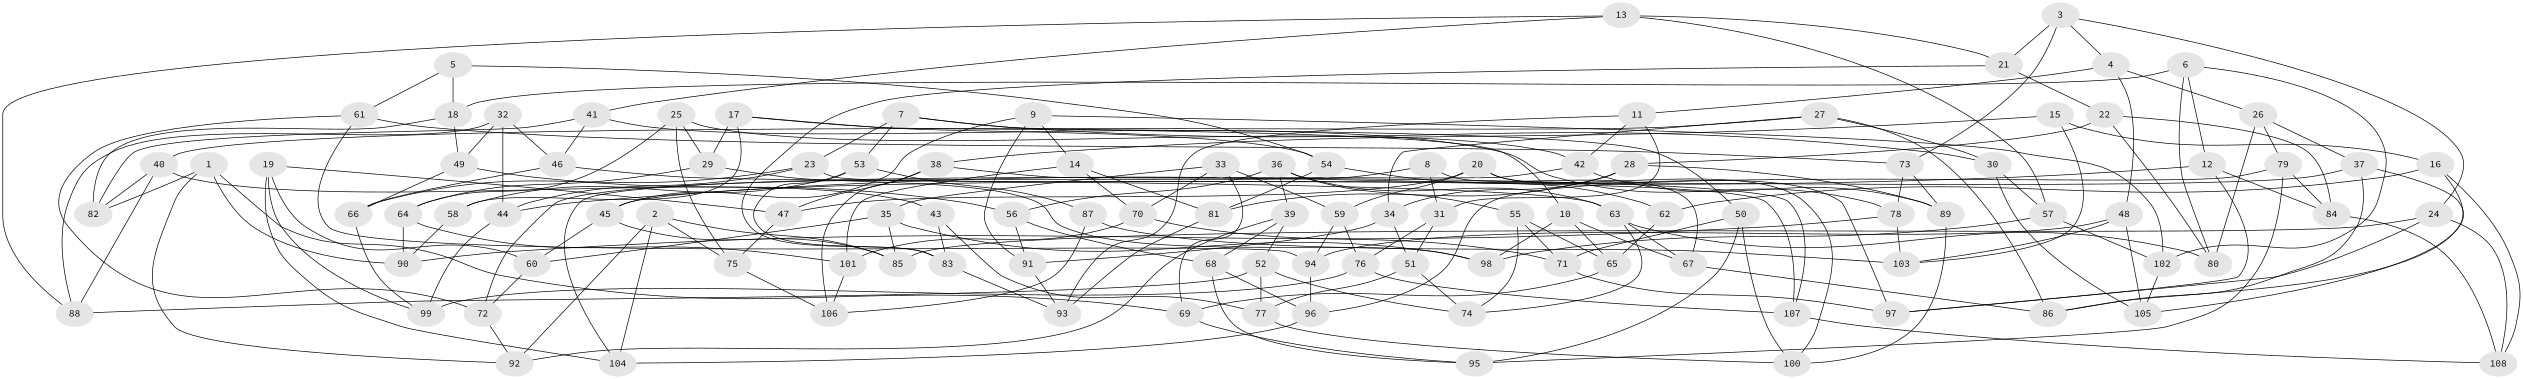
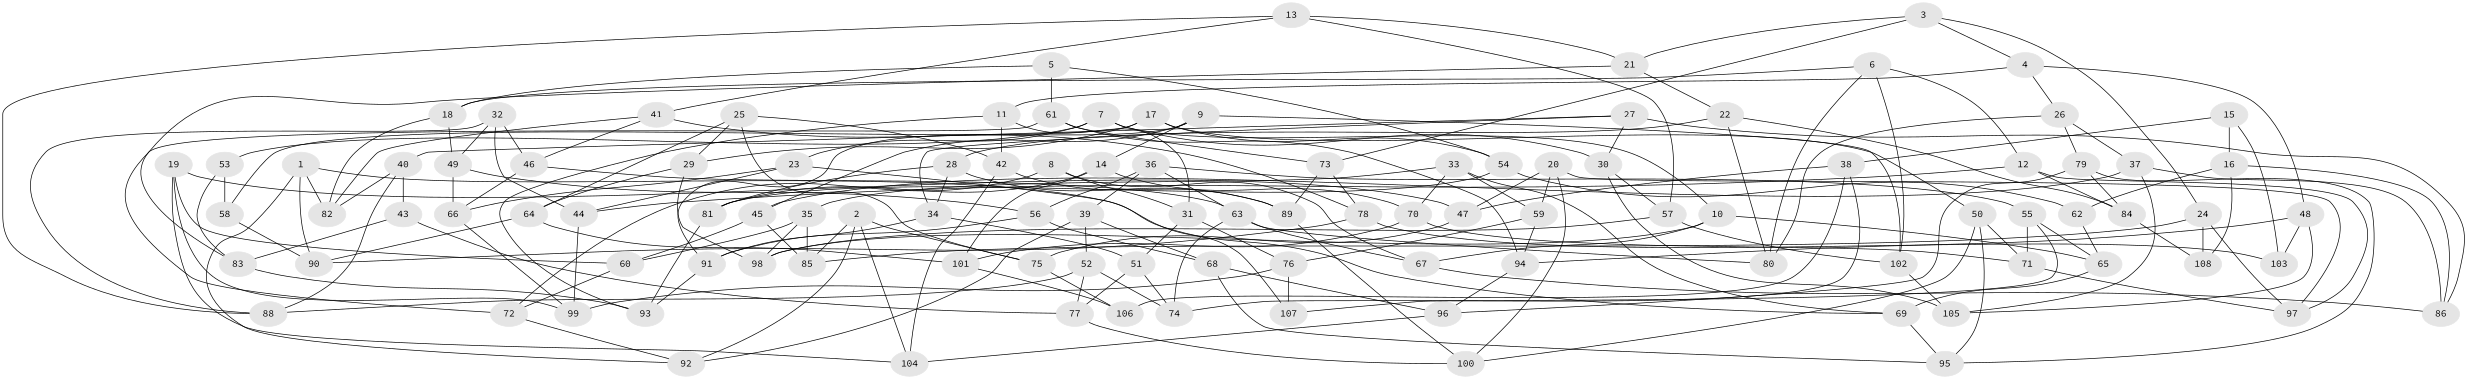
(1088, 214) -> none
(2144, 349) -> none
